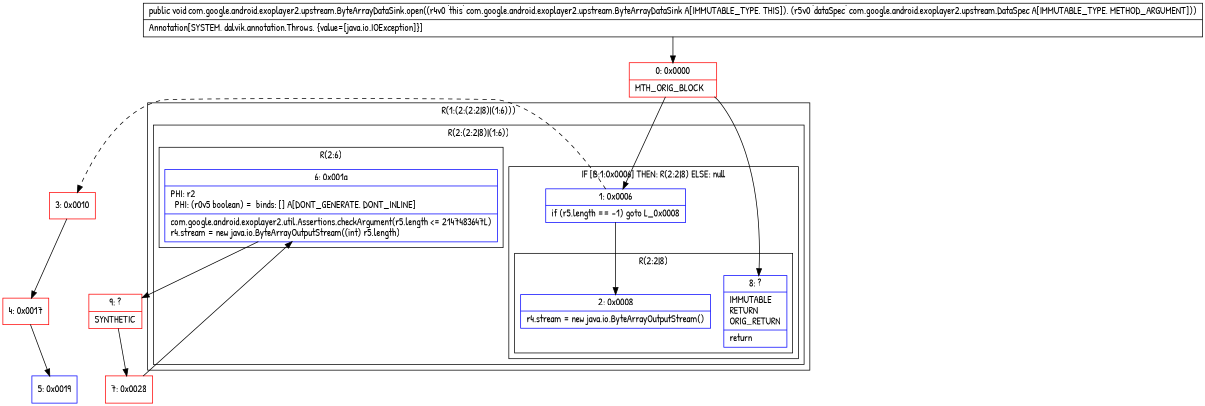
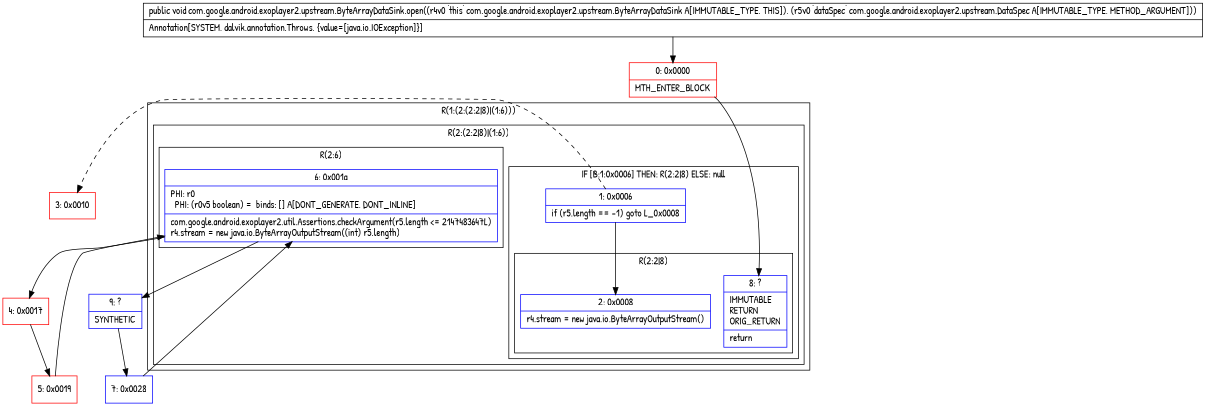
(670, 88) -> (673, 88)
(646, 140) -> none
(184, 194) -> (184, 194)
(51, 255) -> (80, 249)
none -> (71, 276)
(115, 311) -> (115, 311)
(54, 390) -> (54, 390)
(129, 390) -> (129, 390)
